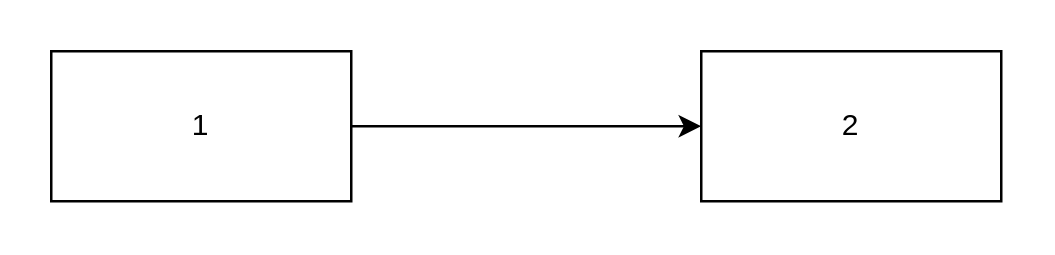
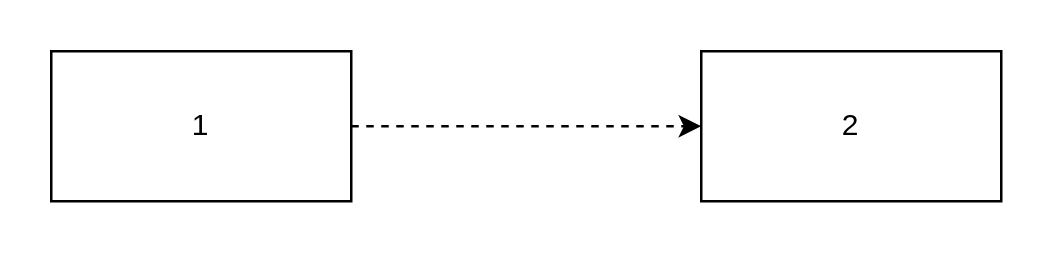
(517, 126) -> (517, 126)
